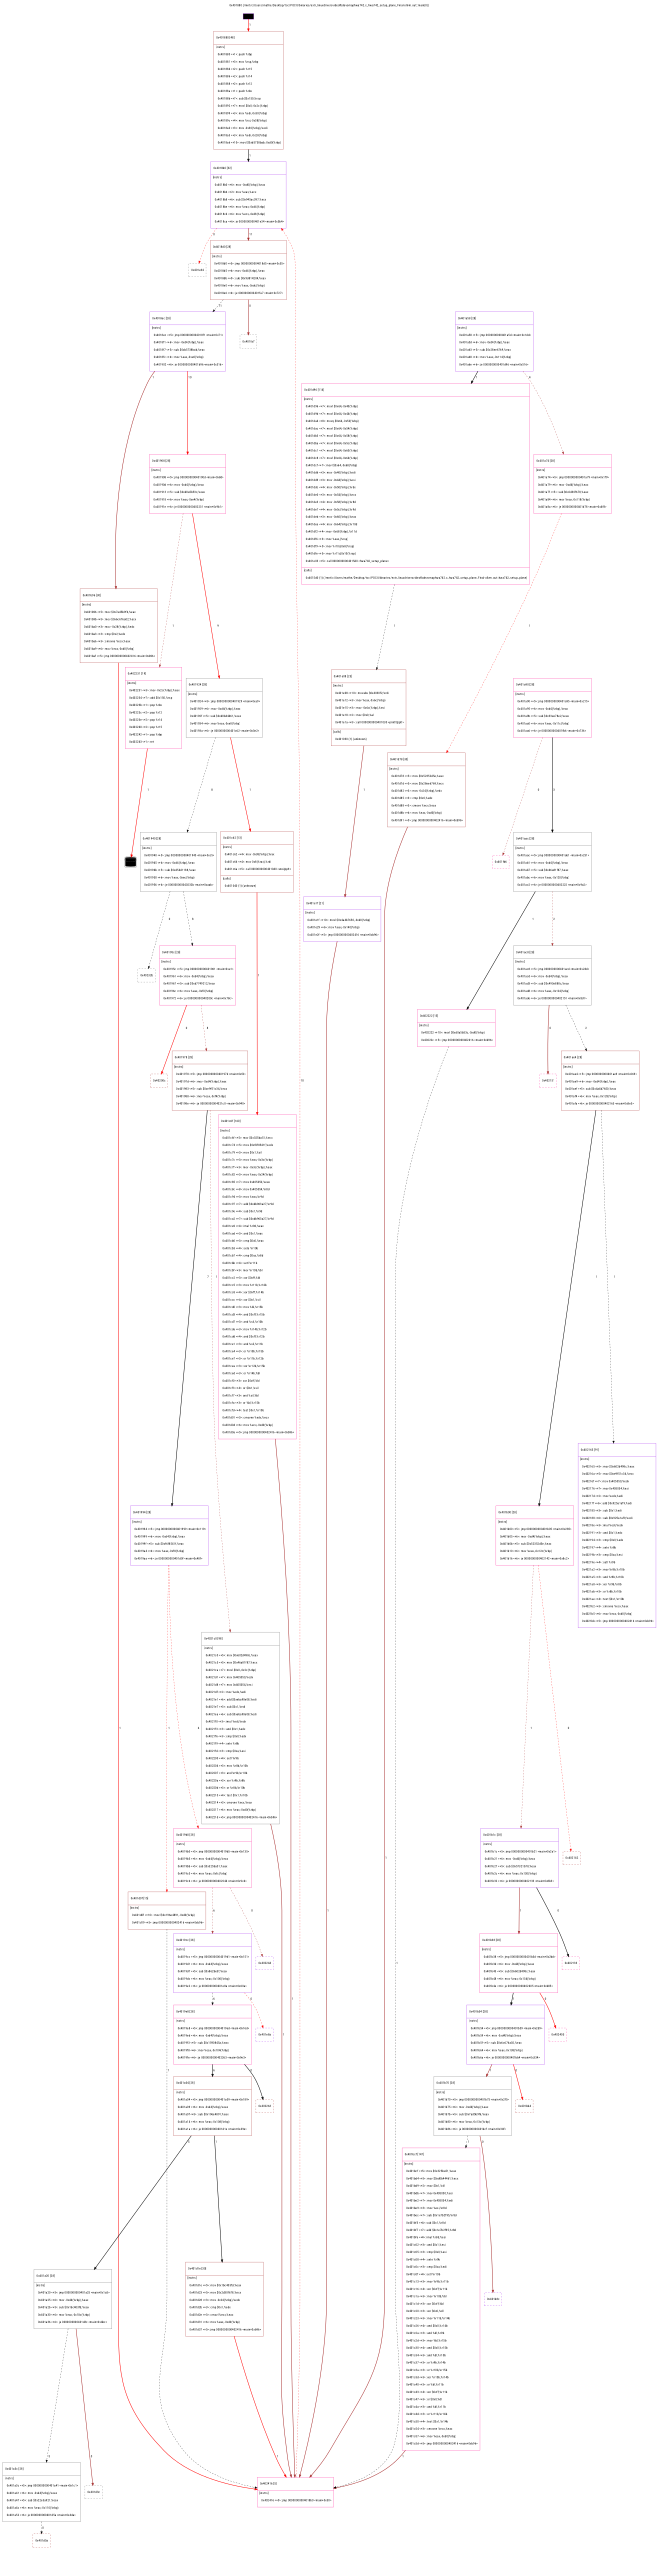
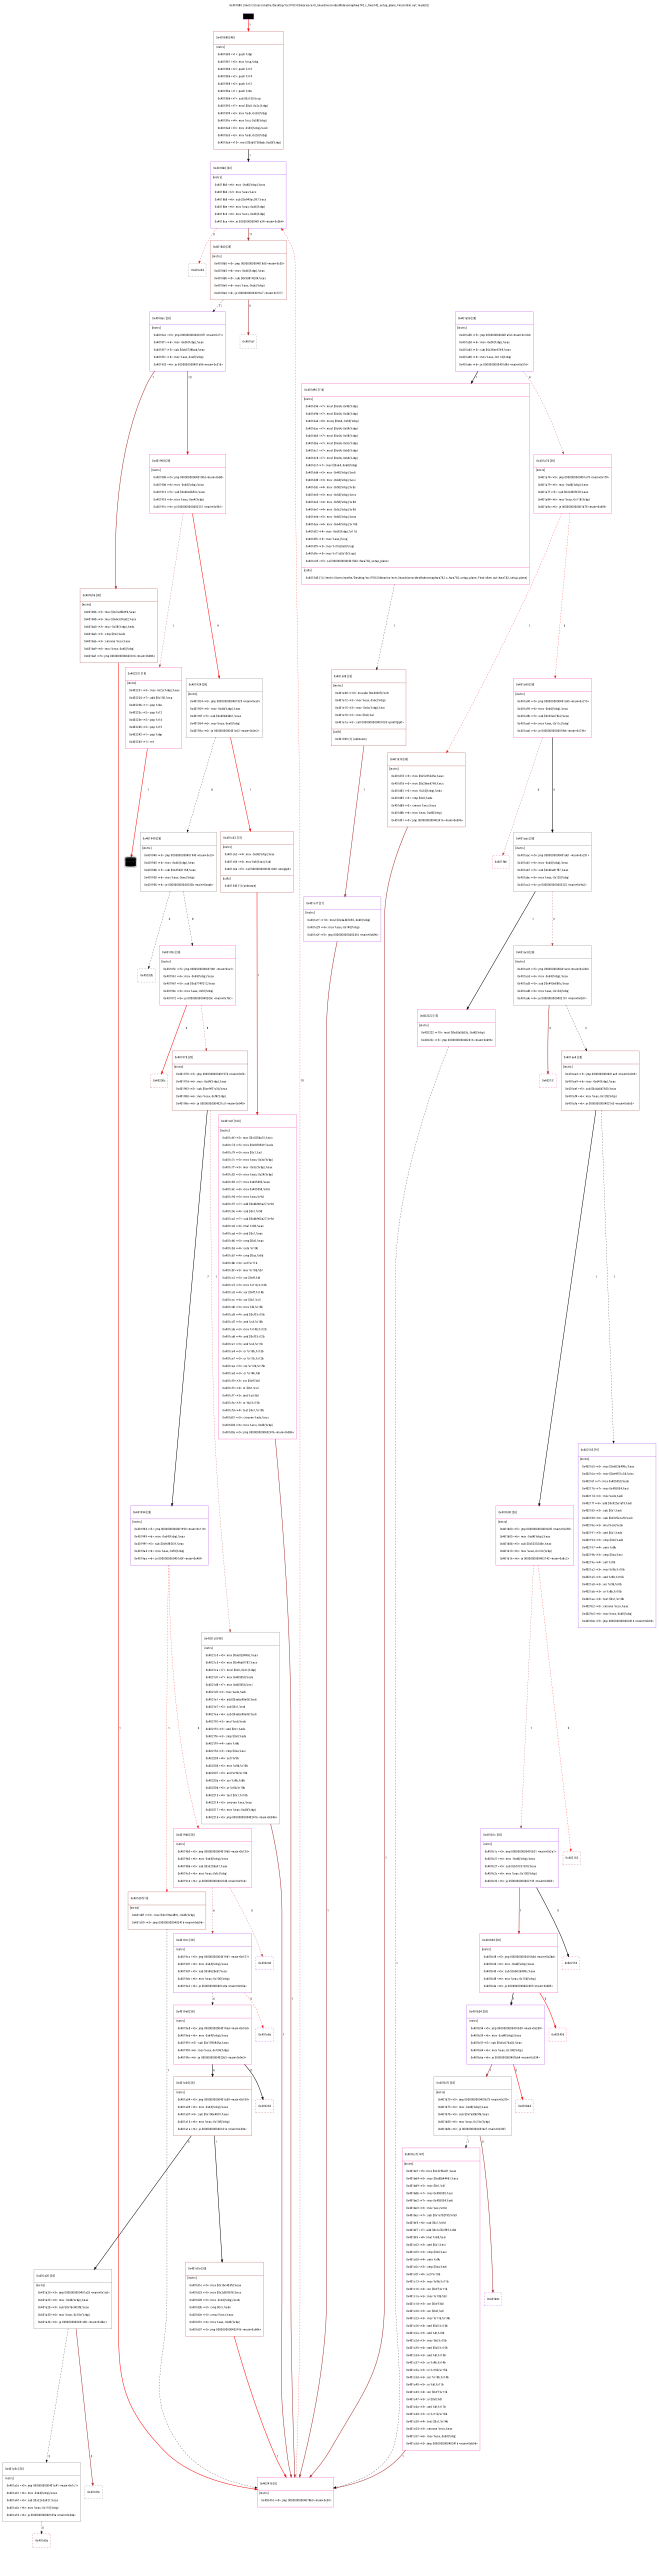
none -> (563, 595)
